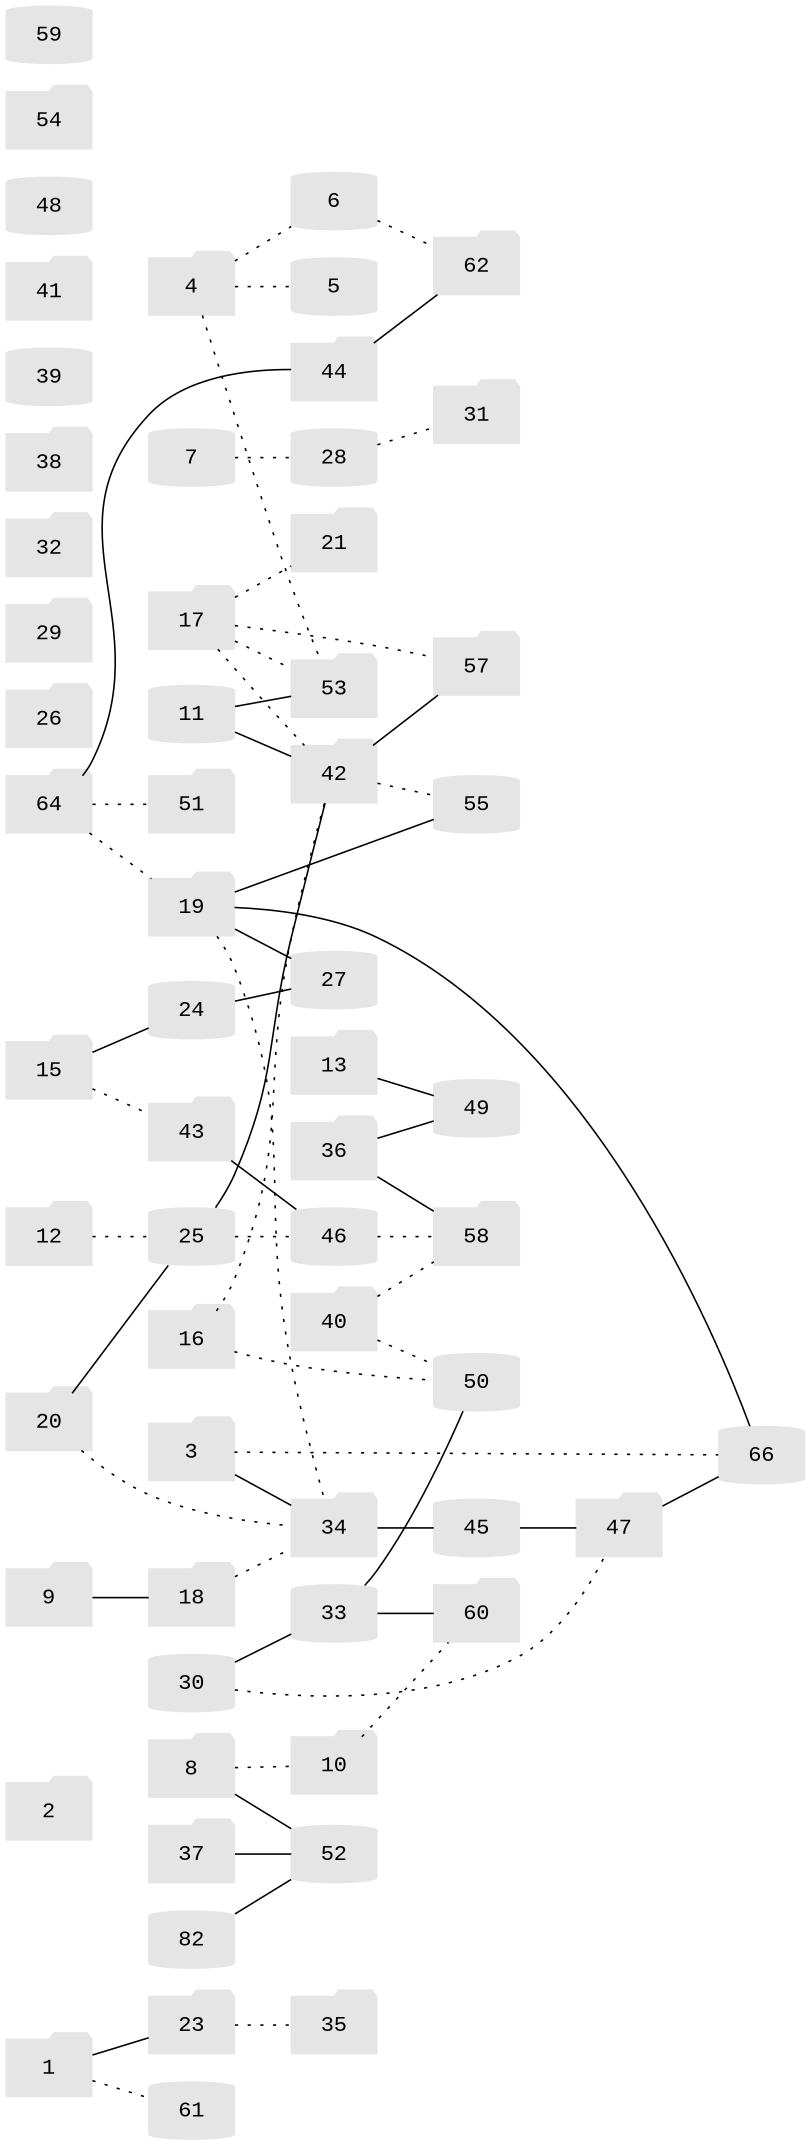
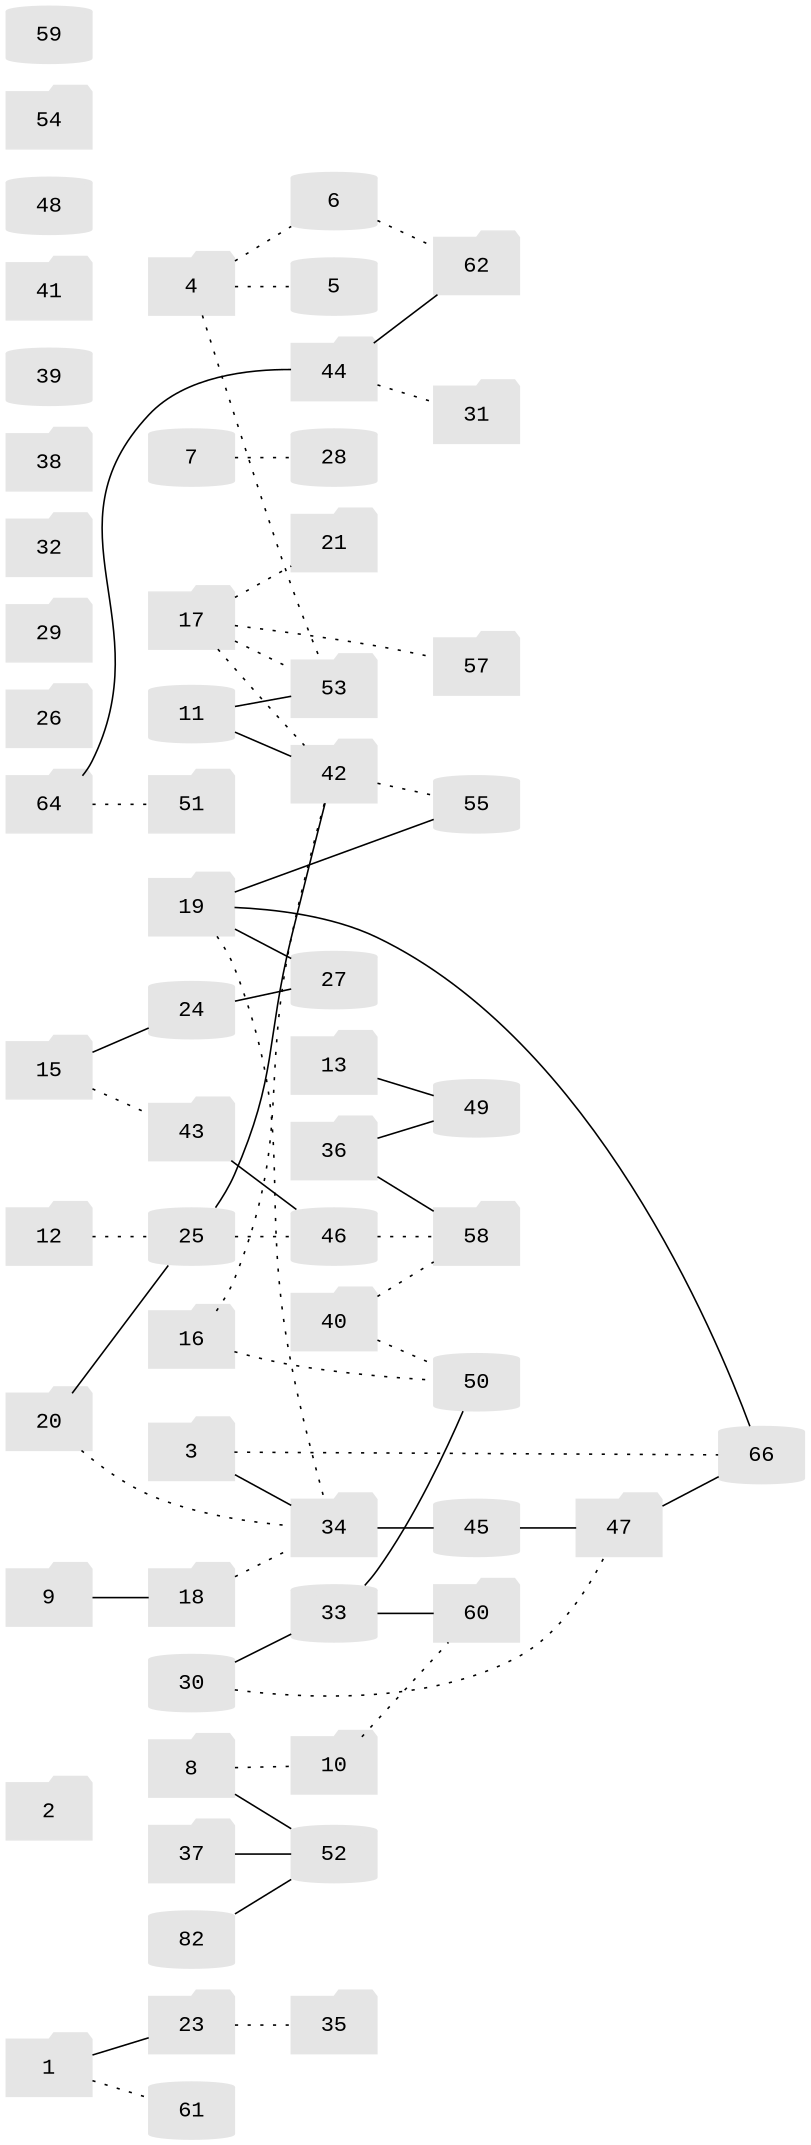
(406, 436) -> (406, 394)
(406, 720) -> none
(120, 856) -> none
